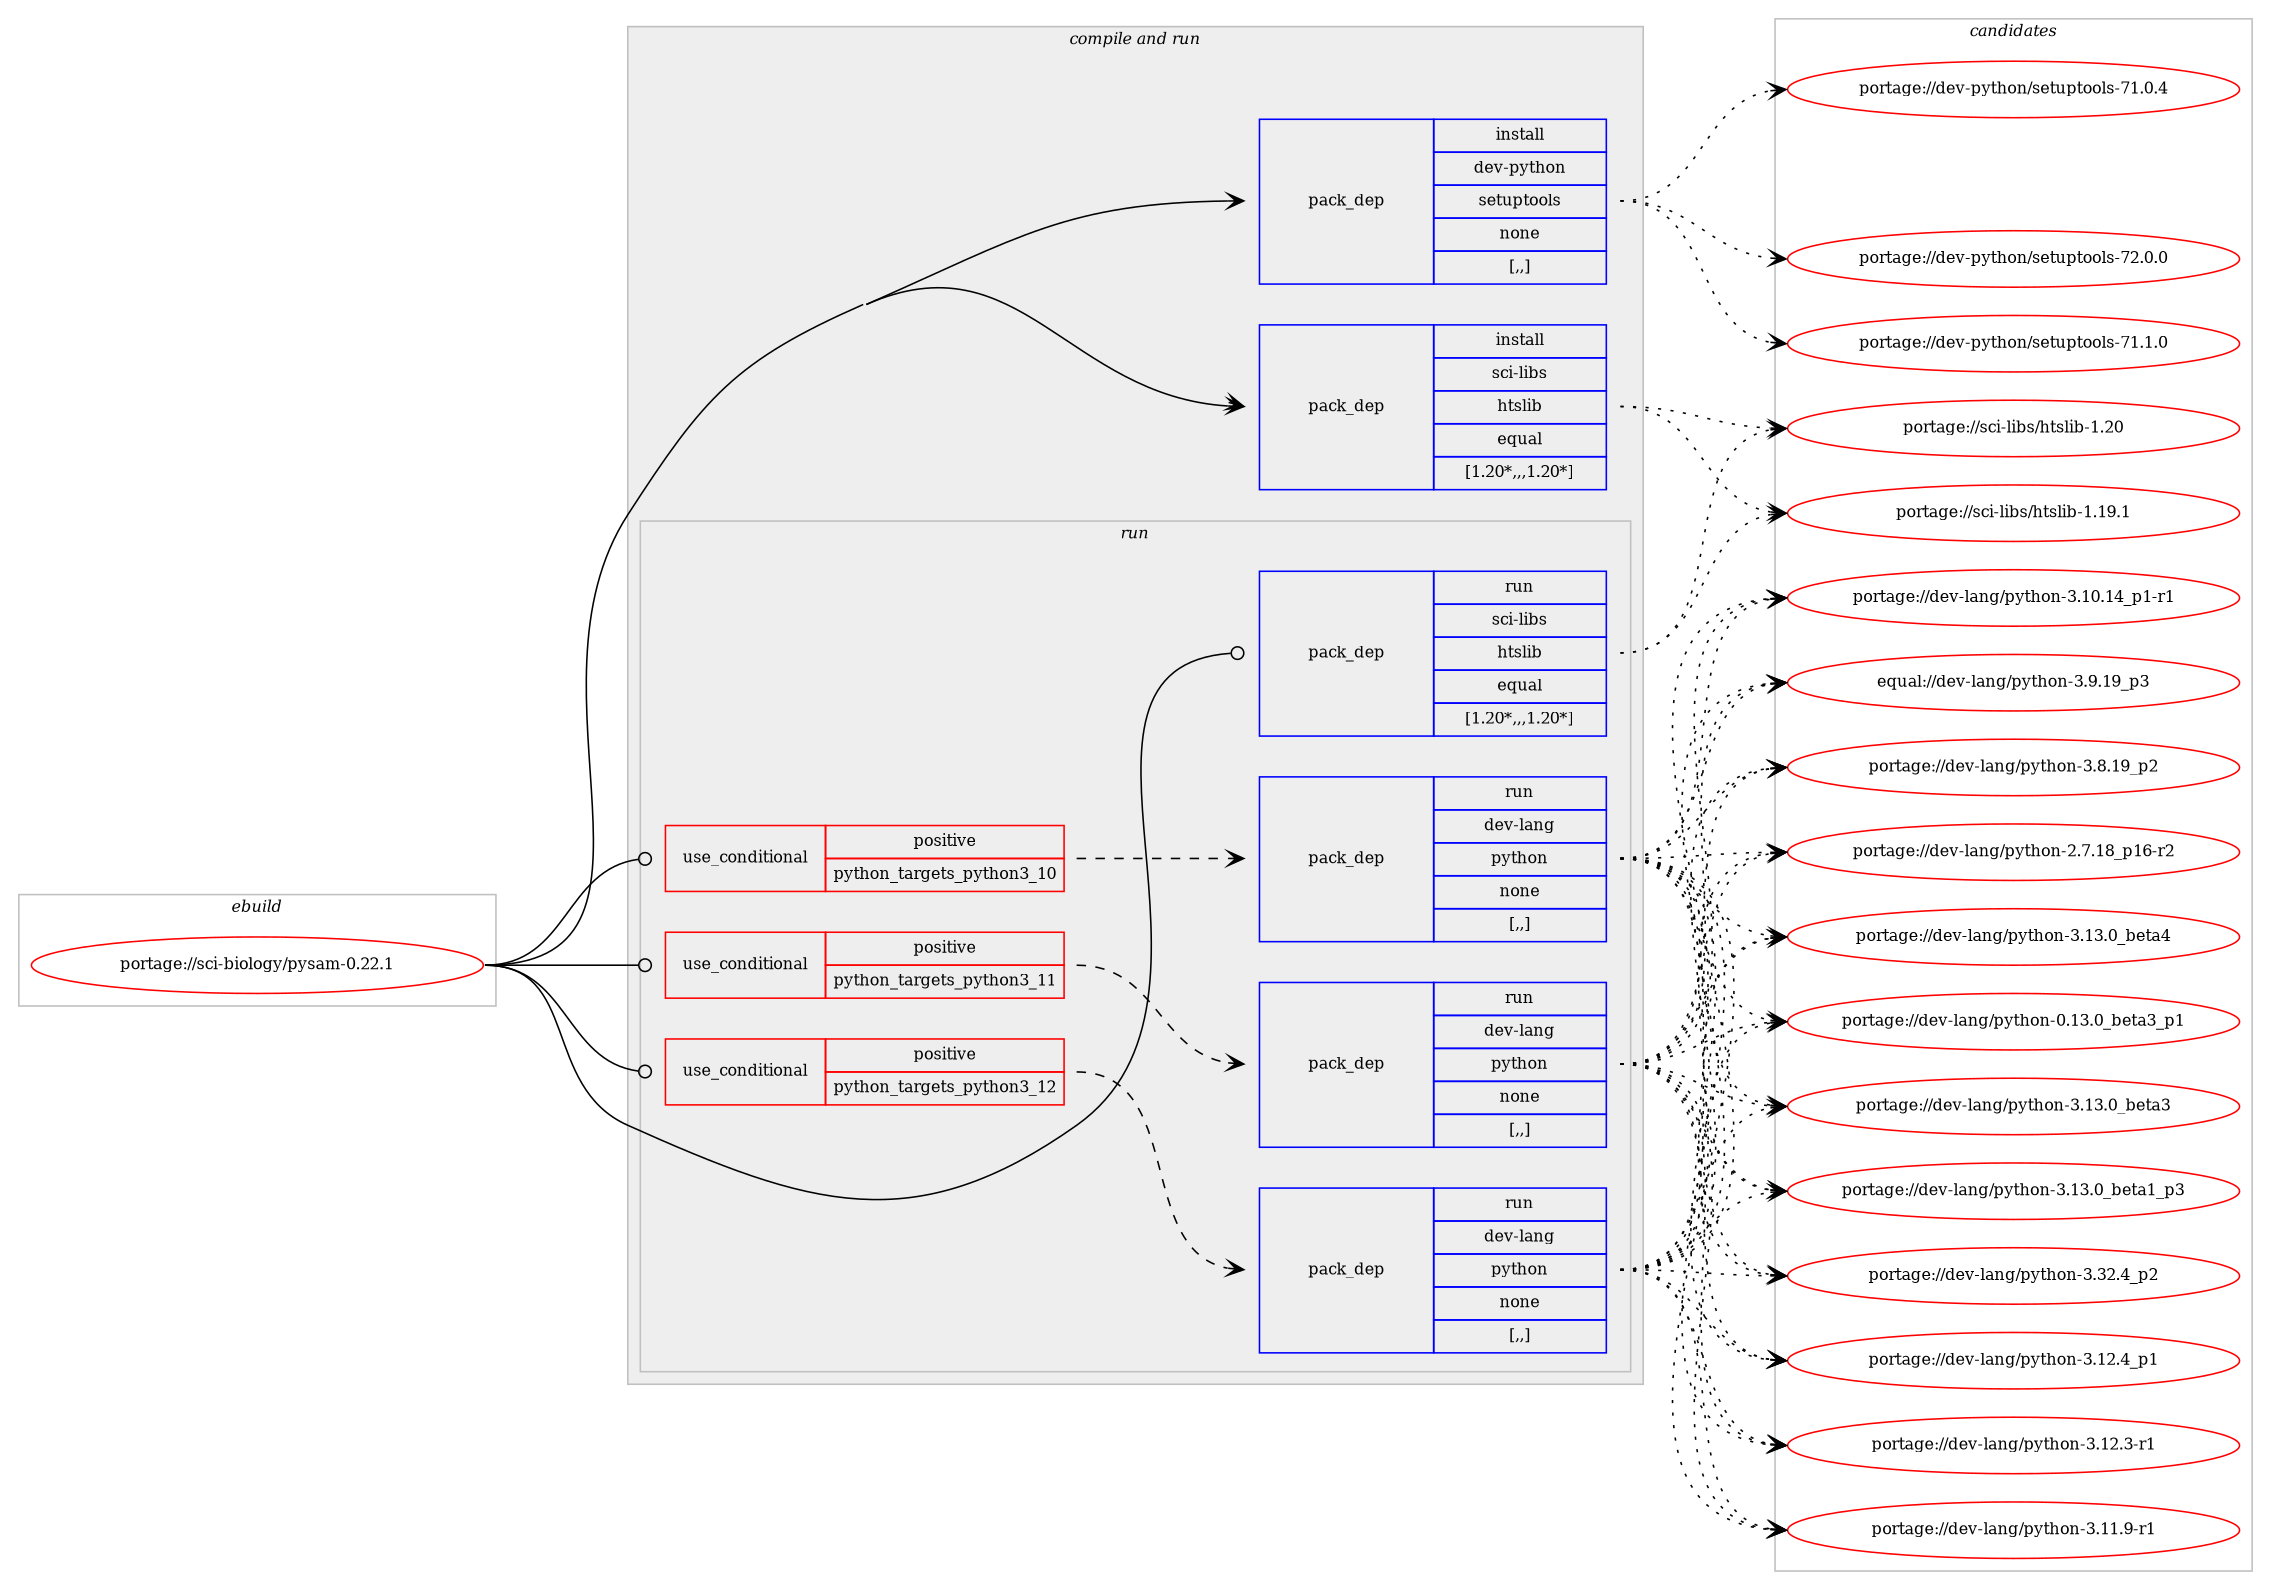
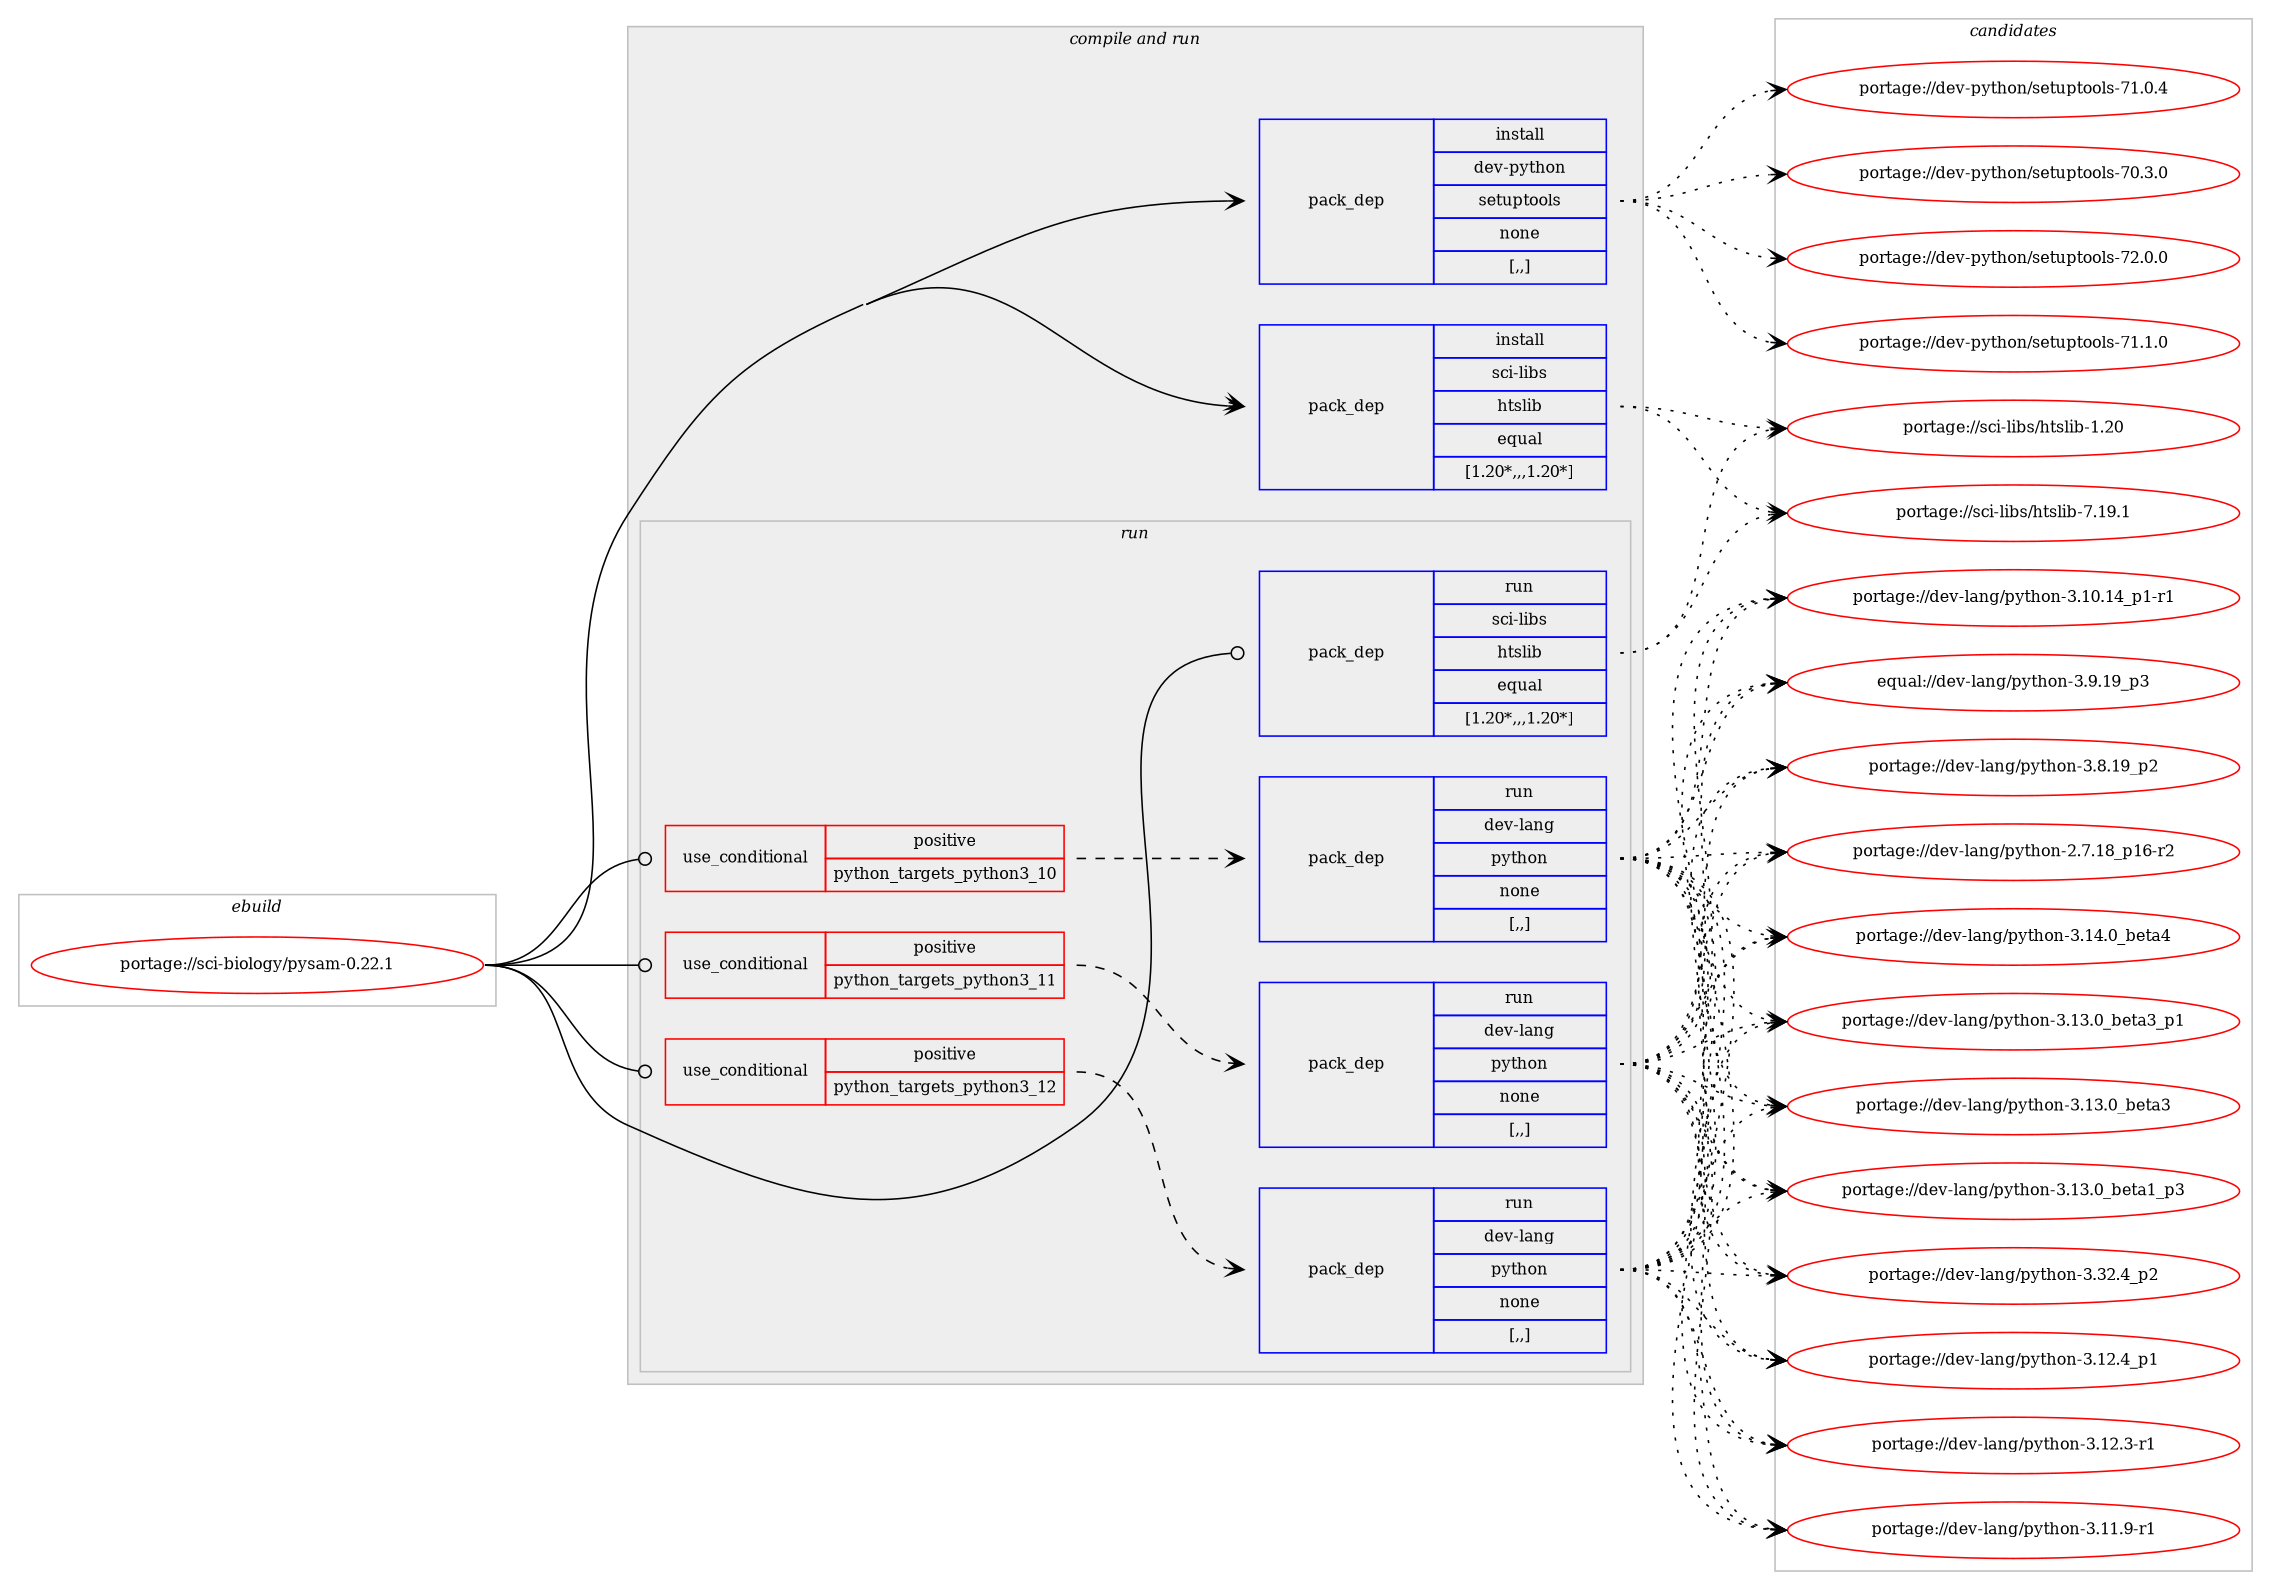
none -> (2014, 174)
(2014, 513) -> (2014, 513)
(2014, 937) -> (2014, 937)
(2014, 1022) -> (2014, 1022)
